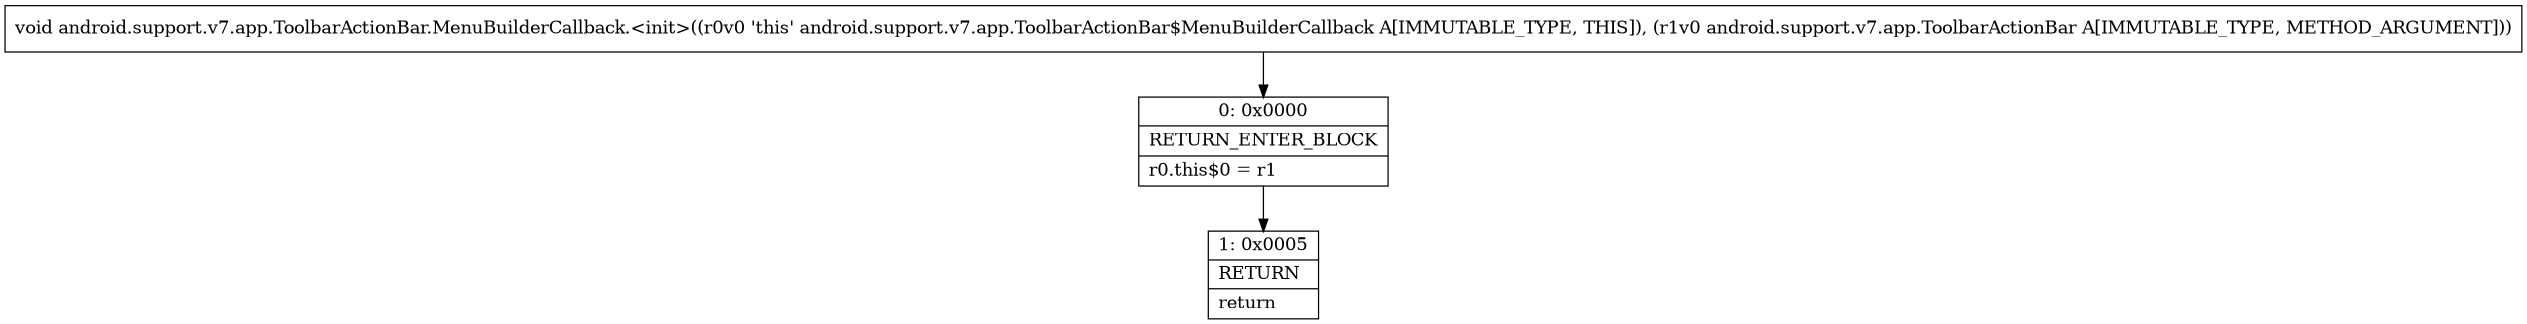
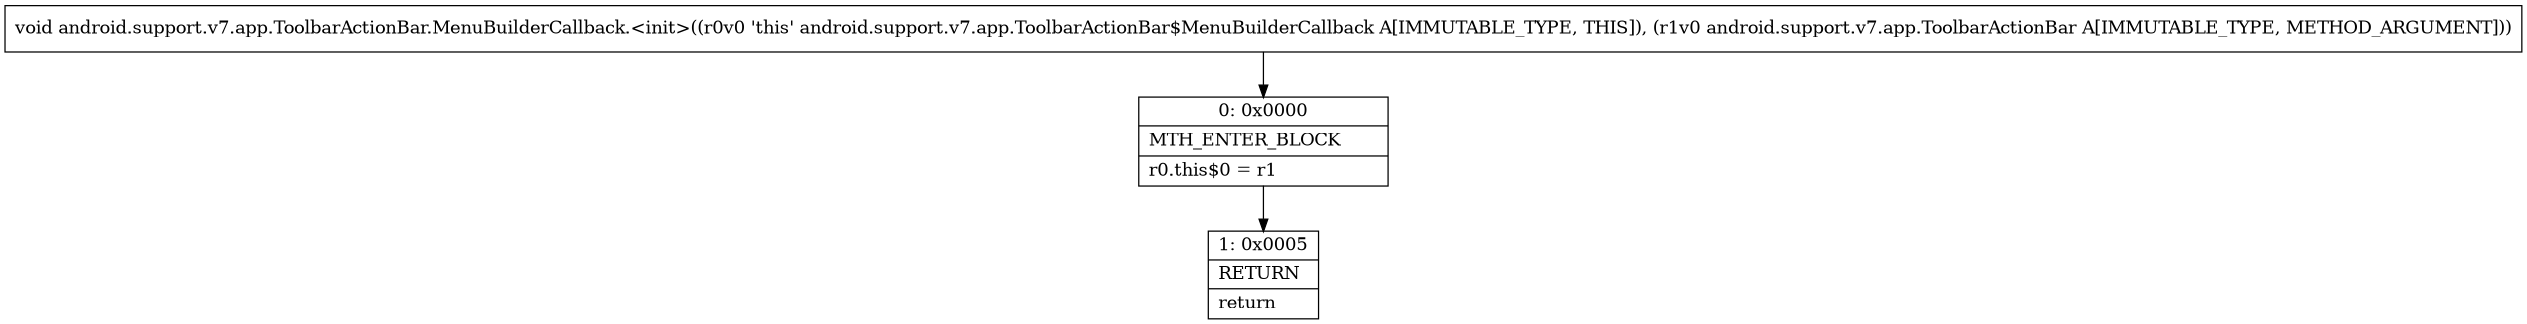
(1263, 140) -> (1245, 140)
